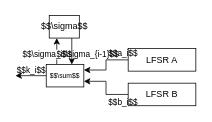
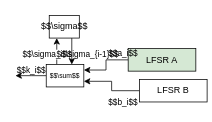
(162, 60) -> (162, 60)
(162, 94) -> (173, 90)
